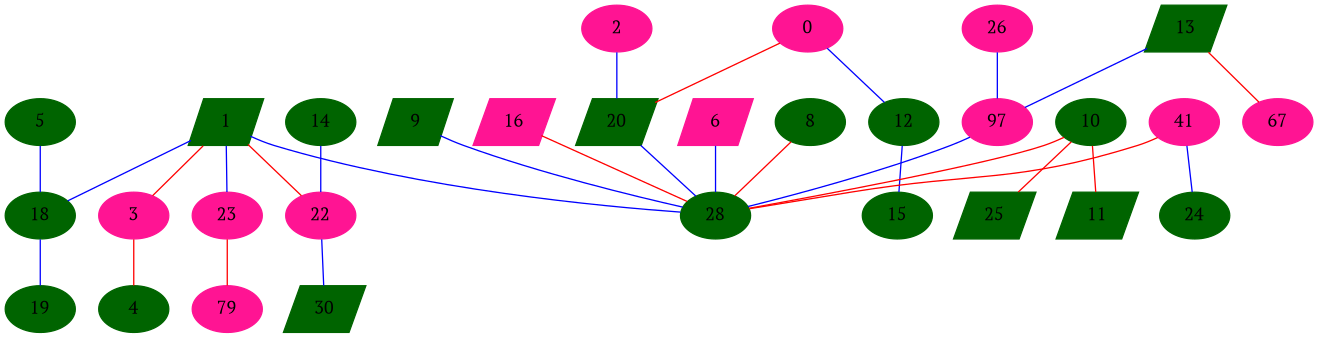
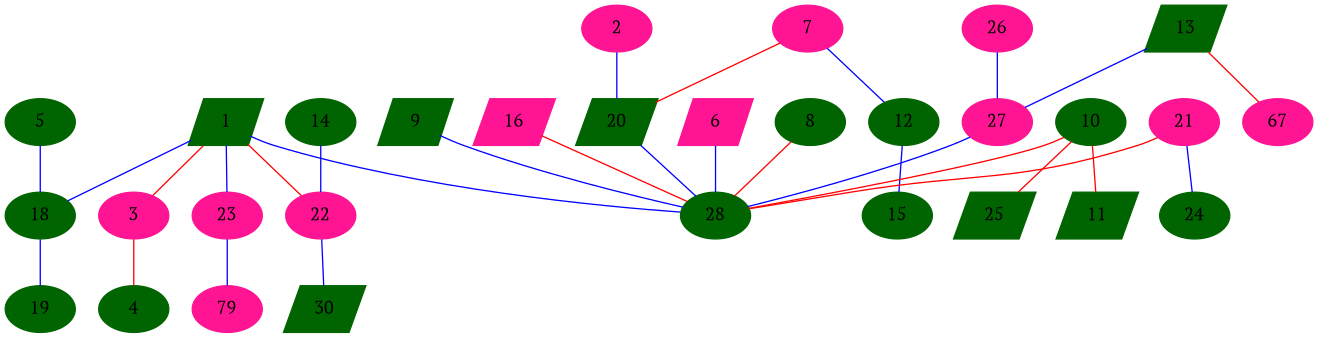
(808, 29) -> (808, 29)
(997, 122) -> (997, 122)
(1184, 122) -> (1184, 122)
(227, 262) -> (227, 262)
